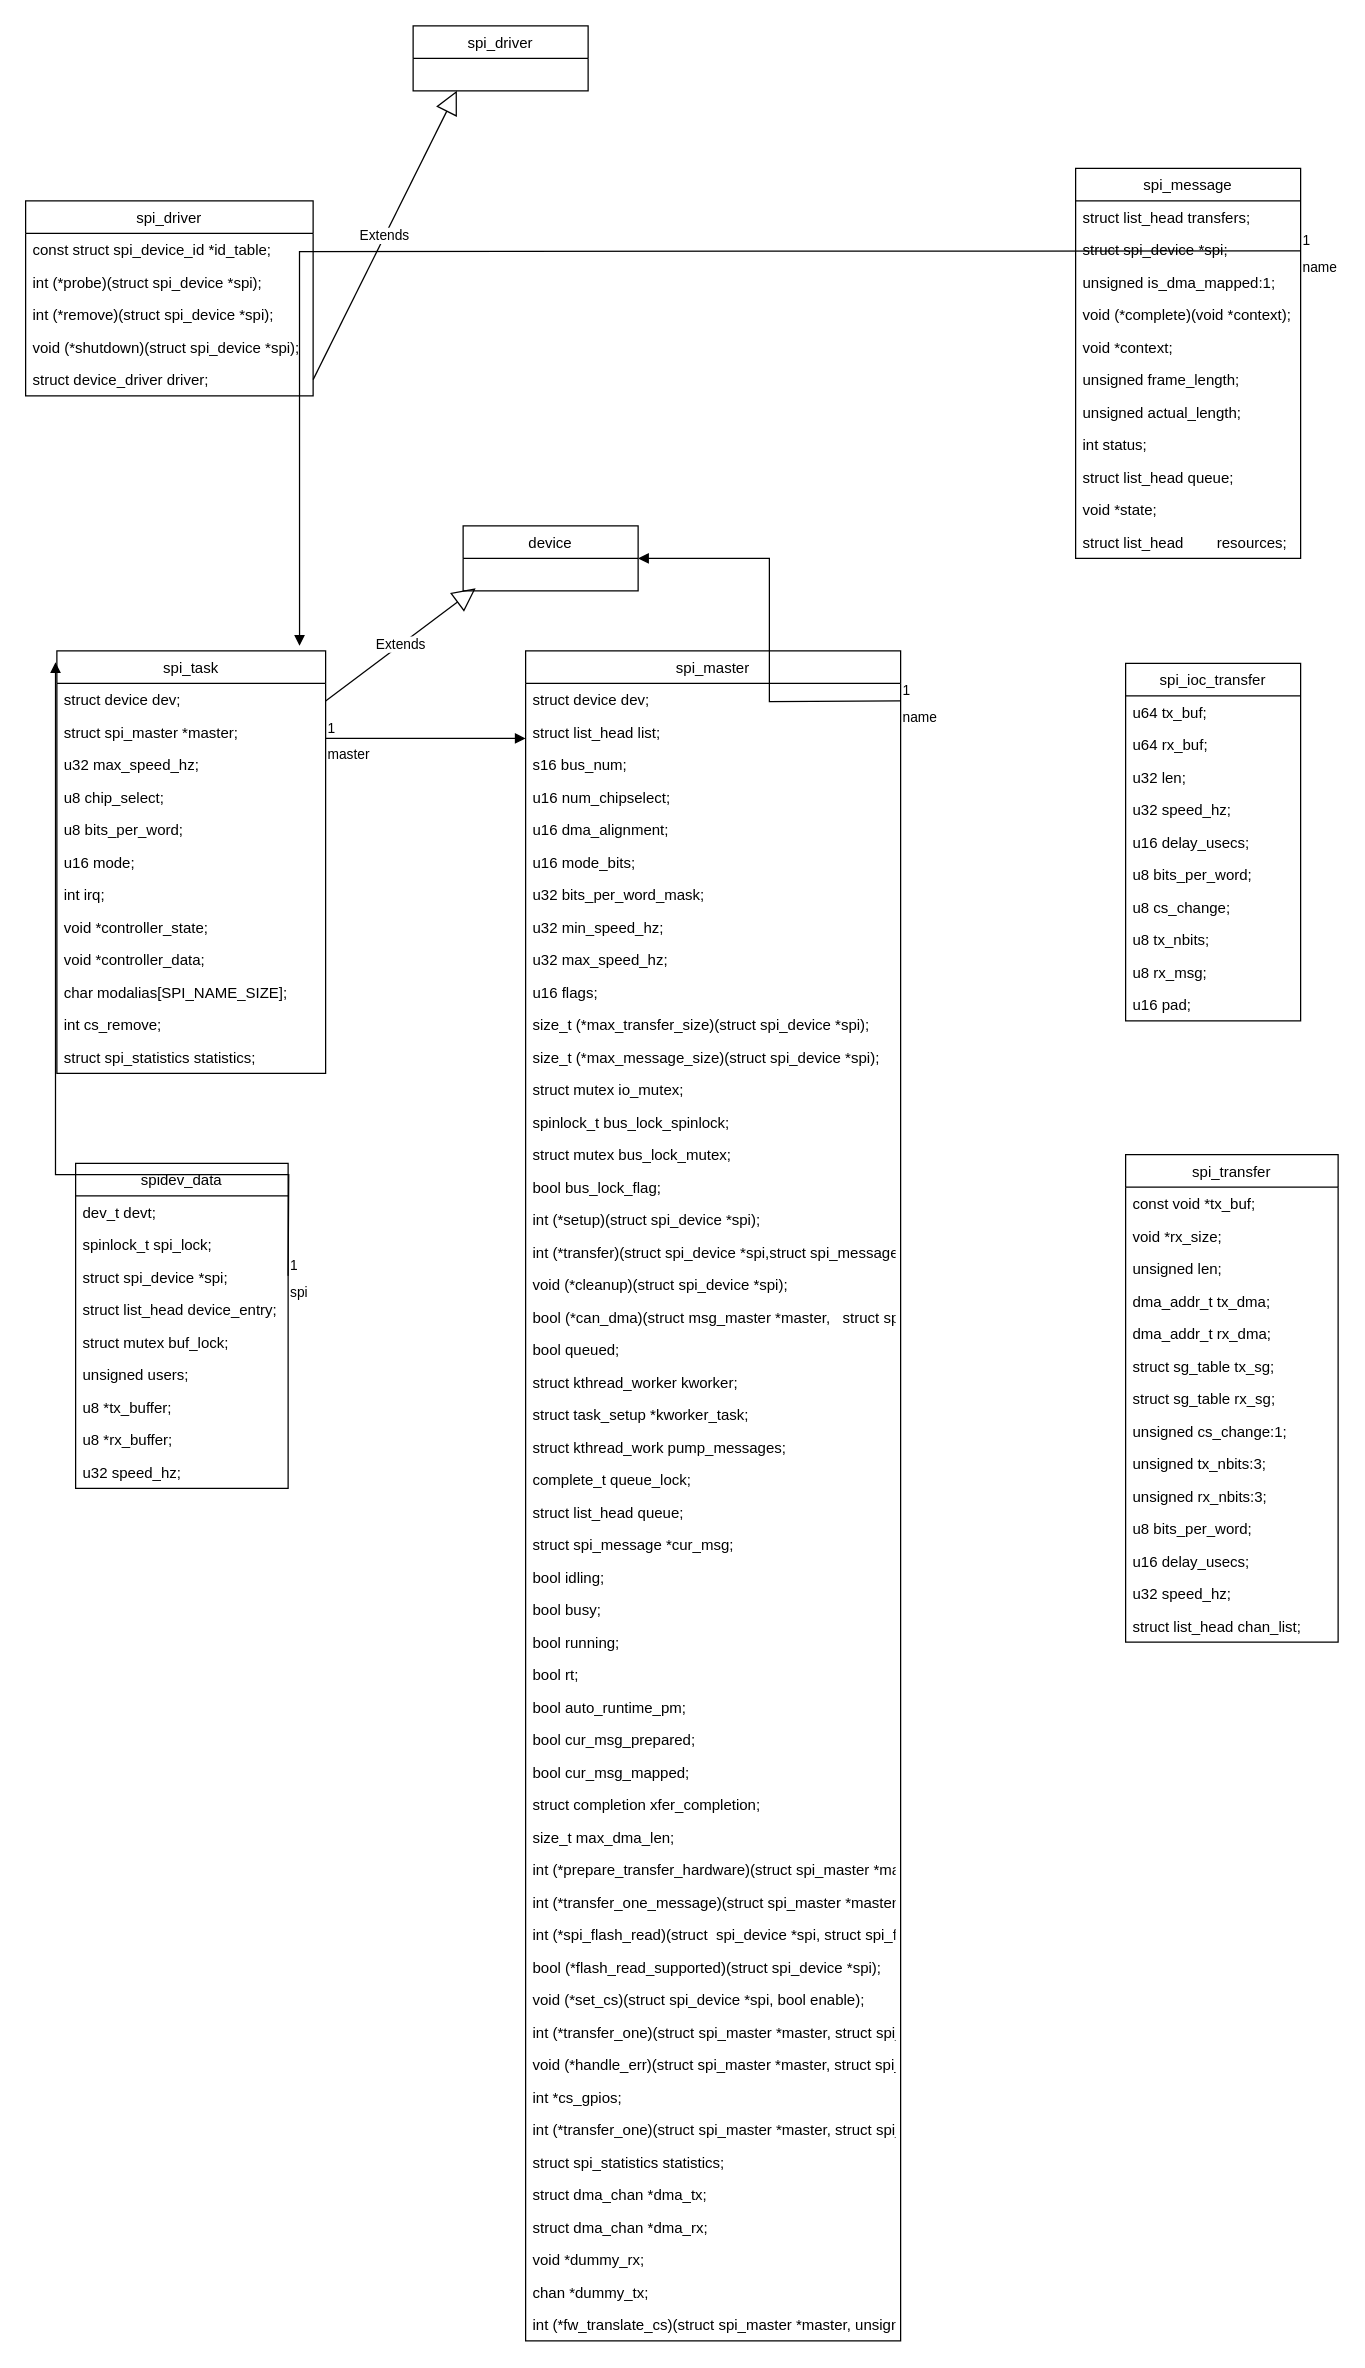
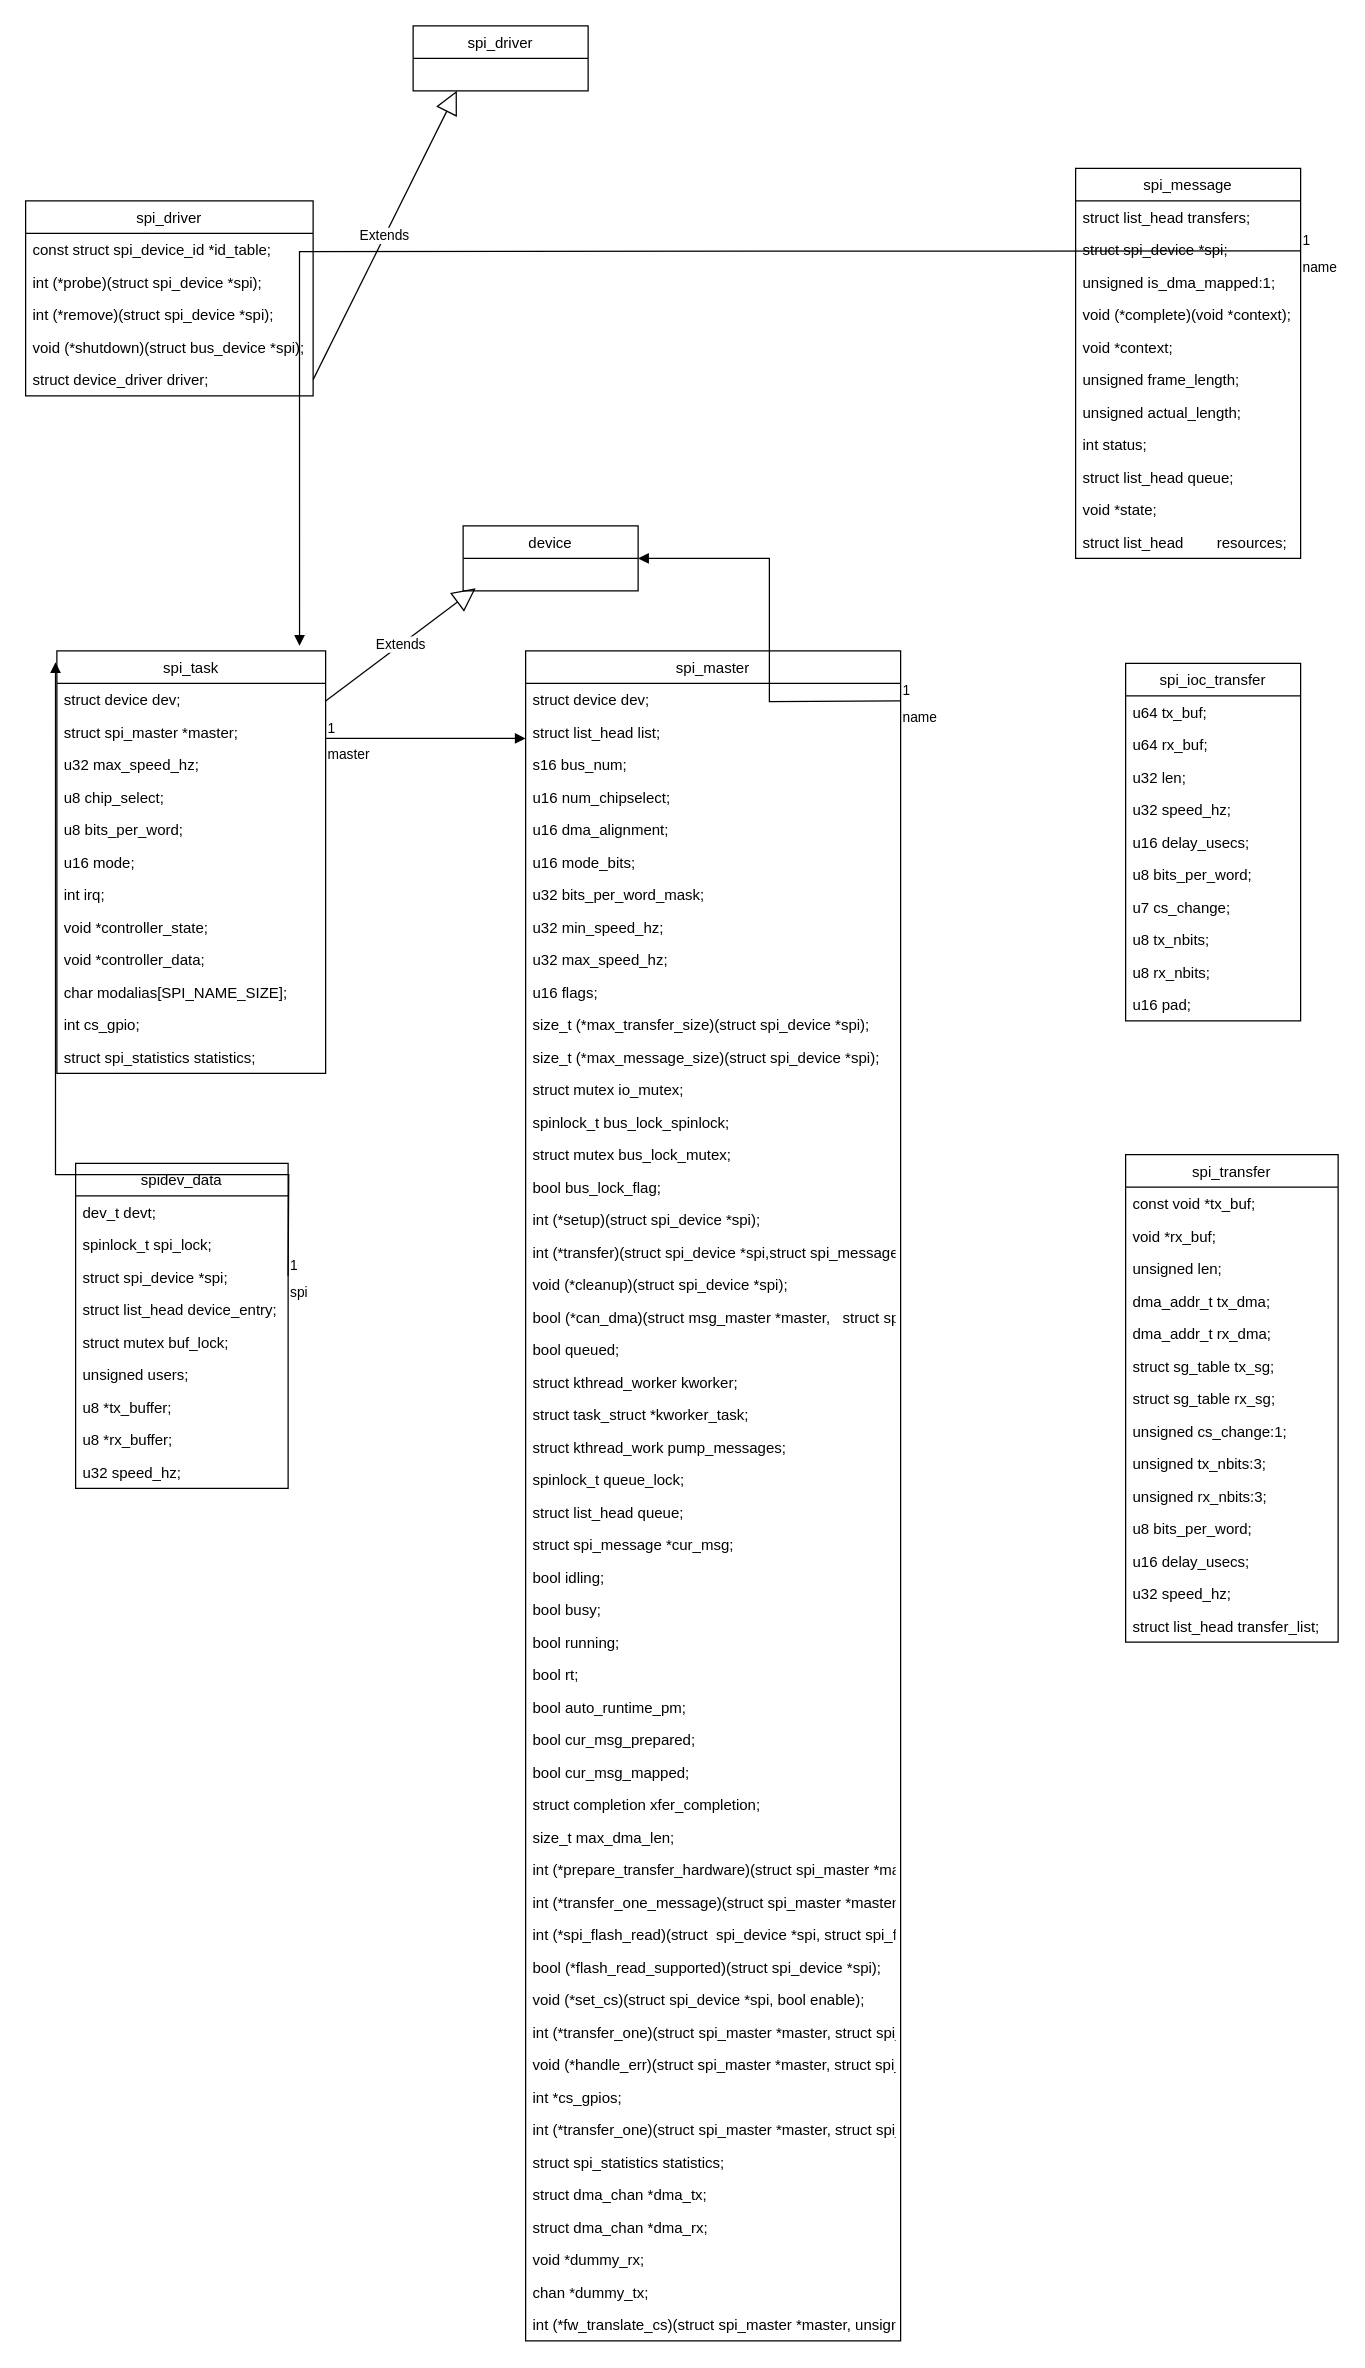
(194, 348) -> (196, 348)
(1185, 908) -> (1185, 908)
(1173, 973) -> (1179, 973)
(121, 1025) -> (111, 1025)
(1186, 1236) -> (1184, 1236)
(663, 1415) -> (668, 1415)
(622, 1480) -> (620, 1480)
(1232, 1626) -> (1249, 1626)
